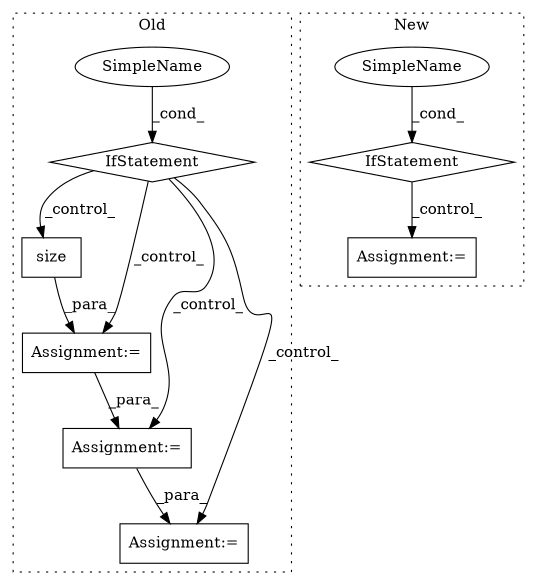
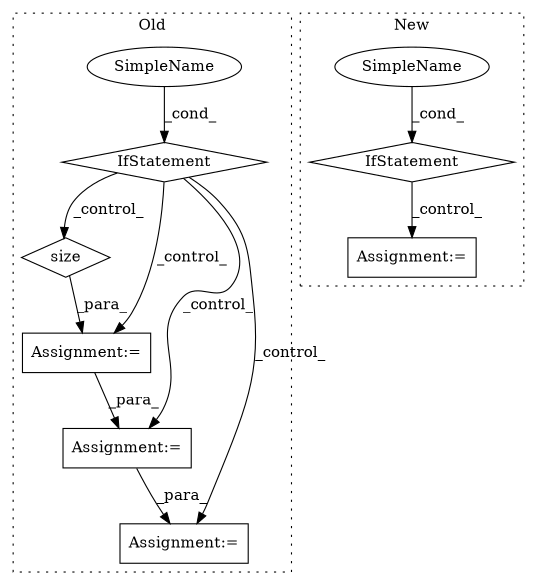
(52, 258) -> (66, 258)
